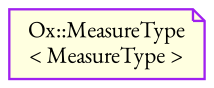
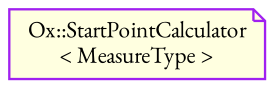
(107, 44) -> (137, 44)
